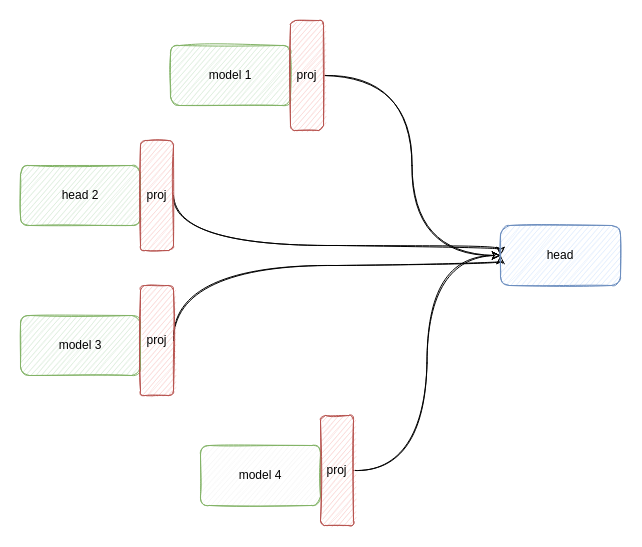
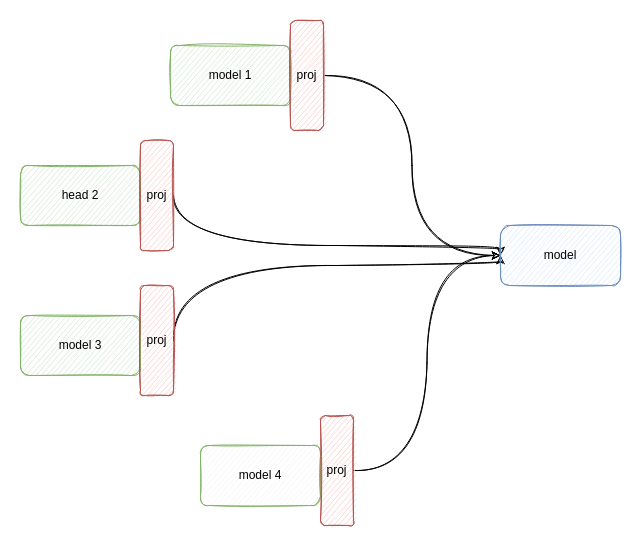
(561, 256) -> (561, 256)
